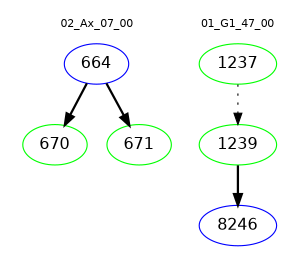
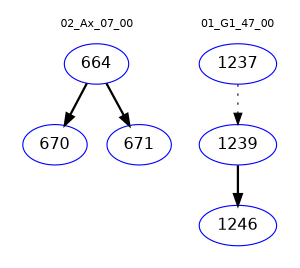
(238, 64) -> (238, 64)
(55, 145) -> (55, 145)
(139, 145) -> (139, 145)
(238, 145) -> (238, 145)
(238, 226) -> (238, 226)
